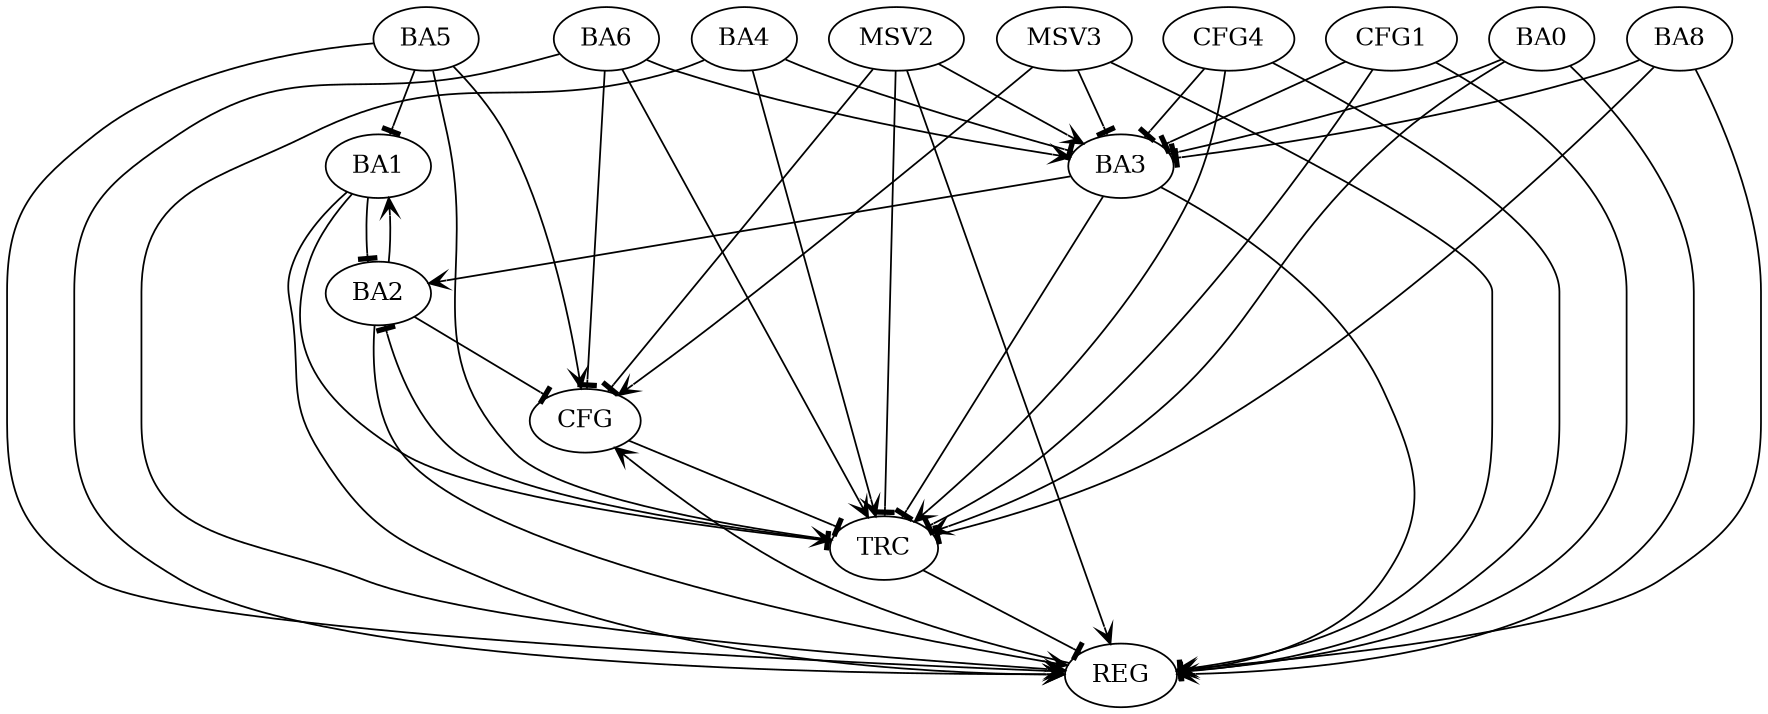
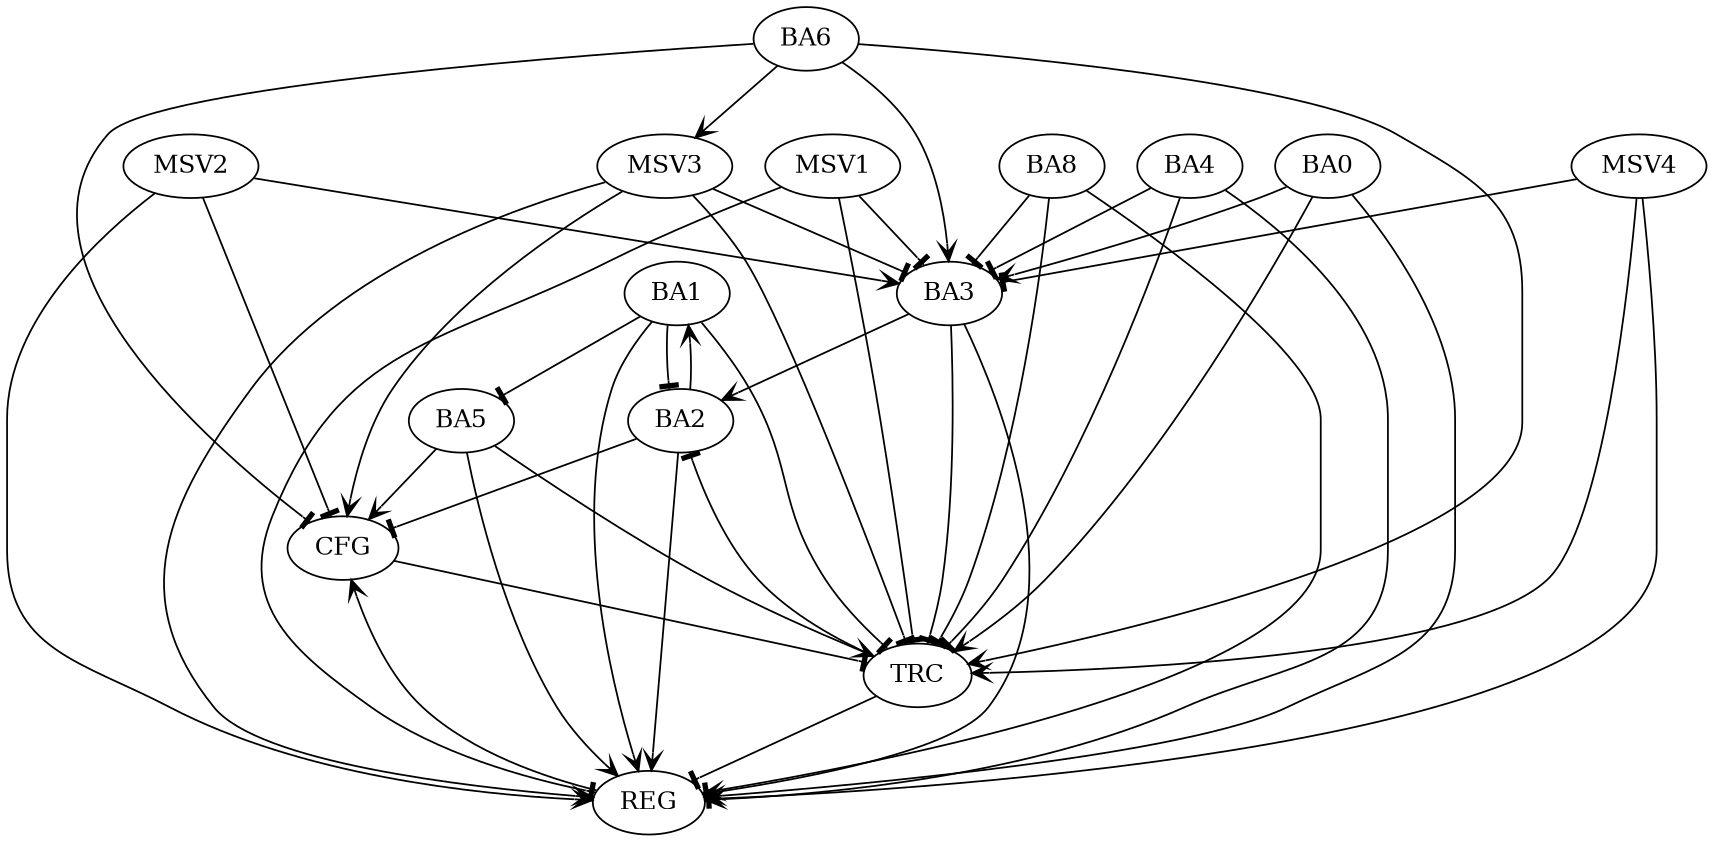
(1229, 39) -> (1639, 166)
(1391, 39) -> (833, 166)
(404, 98) -> (573, 355)
(1326, 115) -> (1131, 240)
(812, 285) -> (1085, 430)
(890, 289) -> (814, 407)
(159, 567) -> (743, 96)
